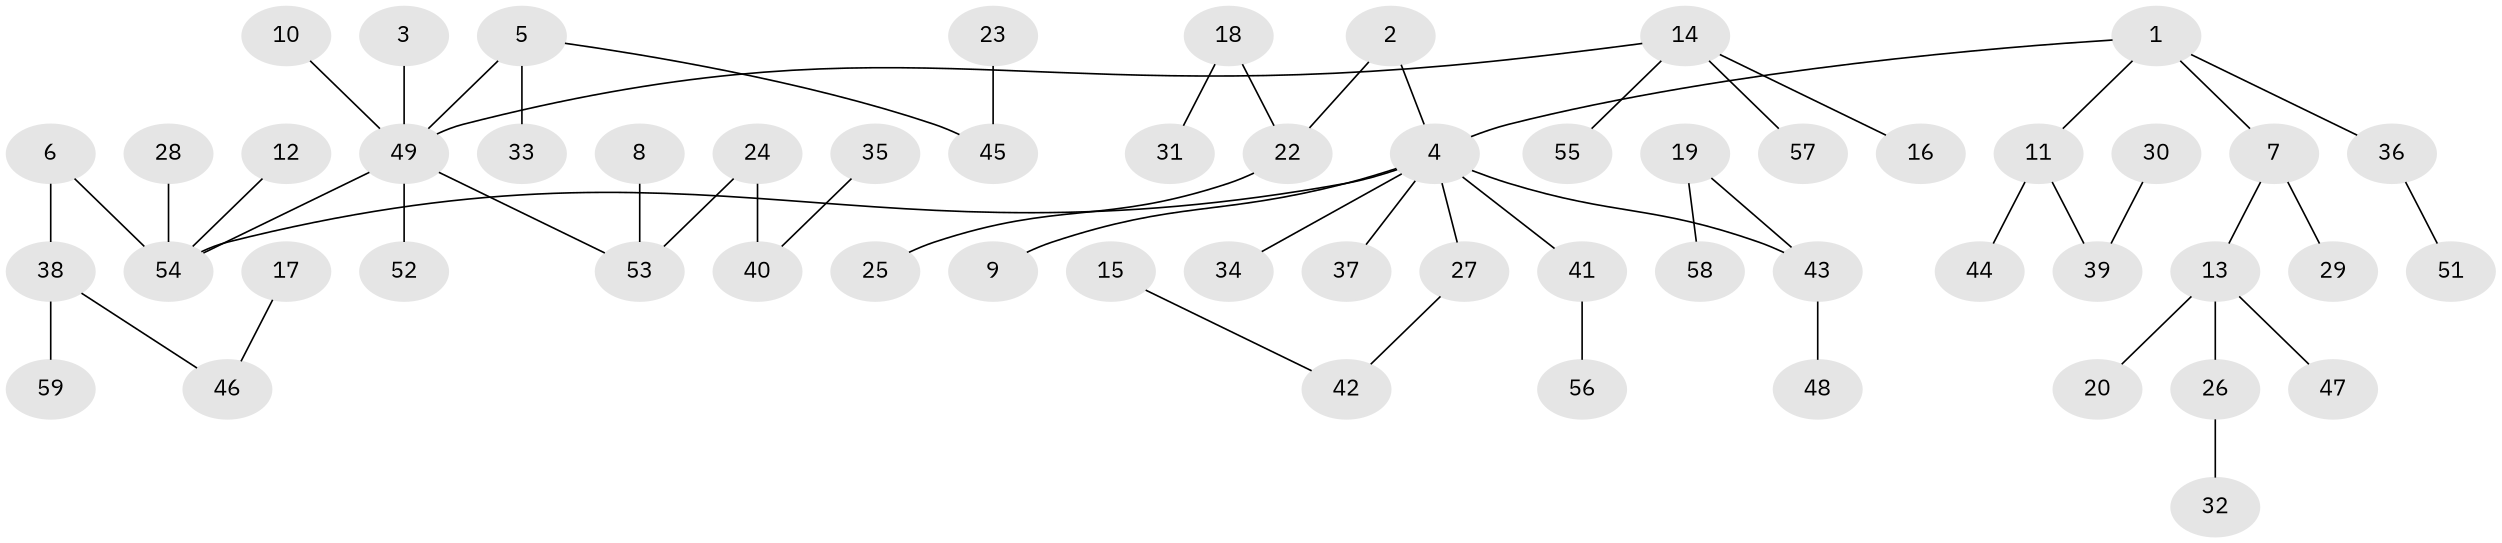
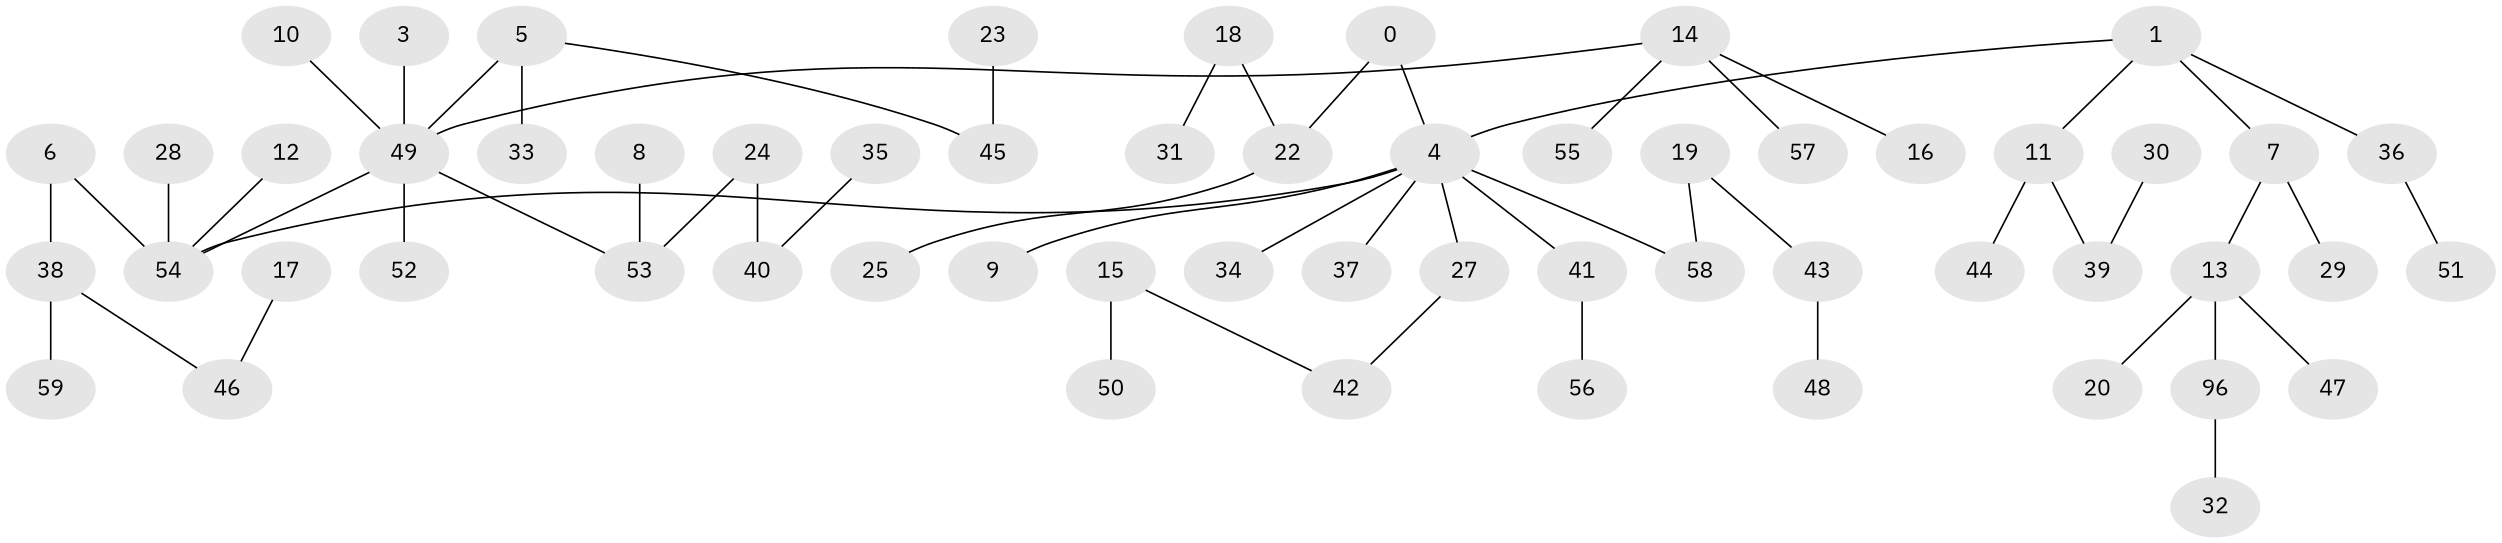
(1391, 36) -> (1391, 36)
(1628, 210) -> (1569, 211)
none -> (1111, 389)
(2215, 389) -> (2215, 389)
